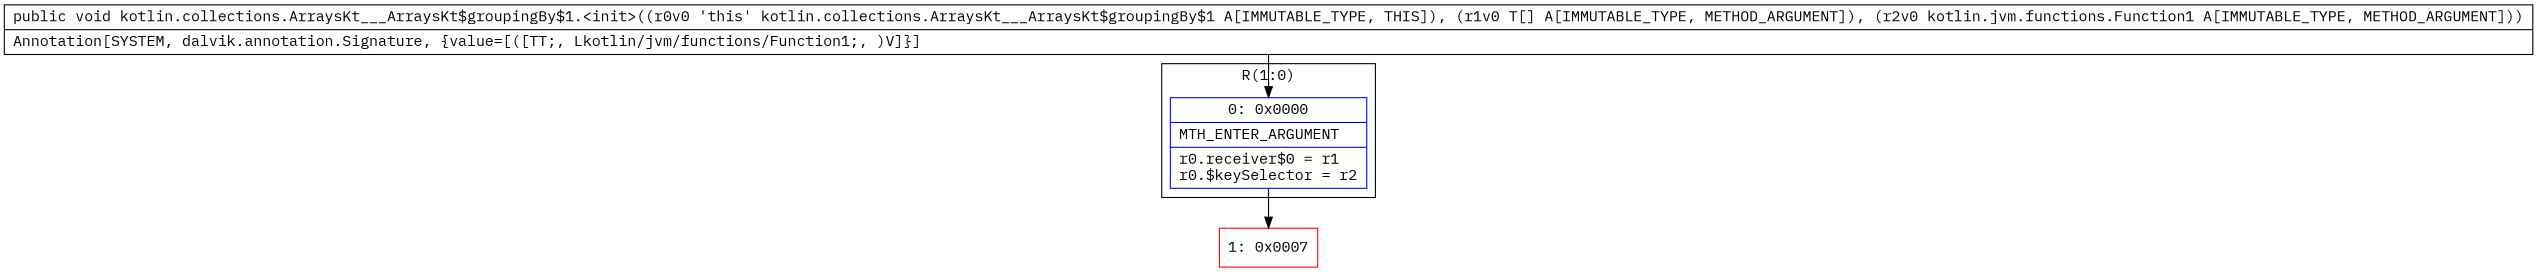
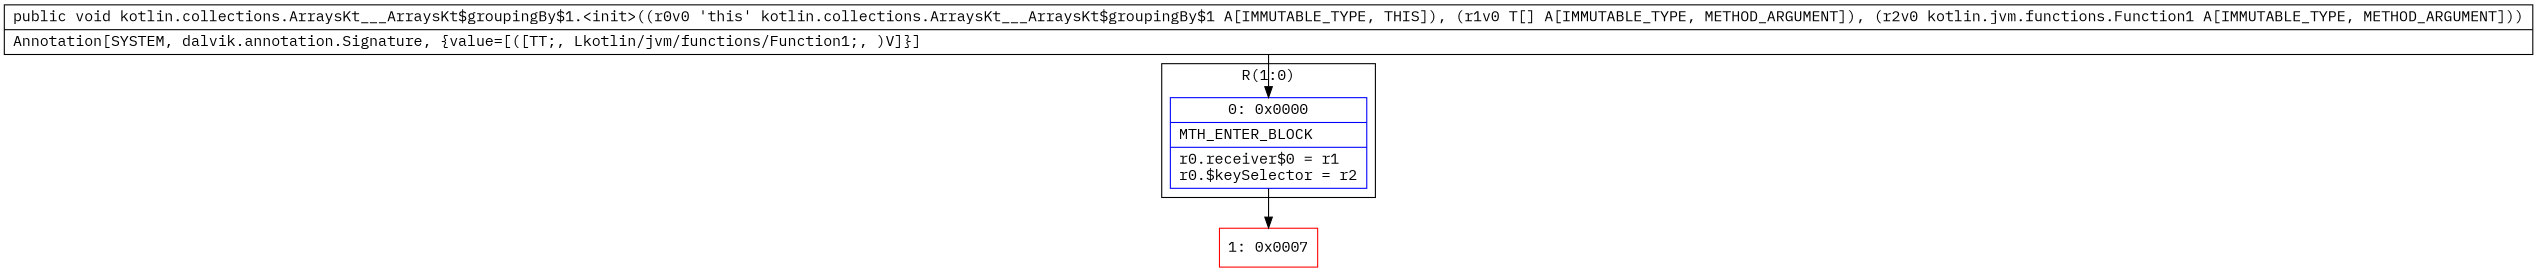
(1259, 134) -> (1246, 134)
